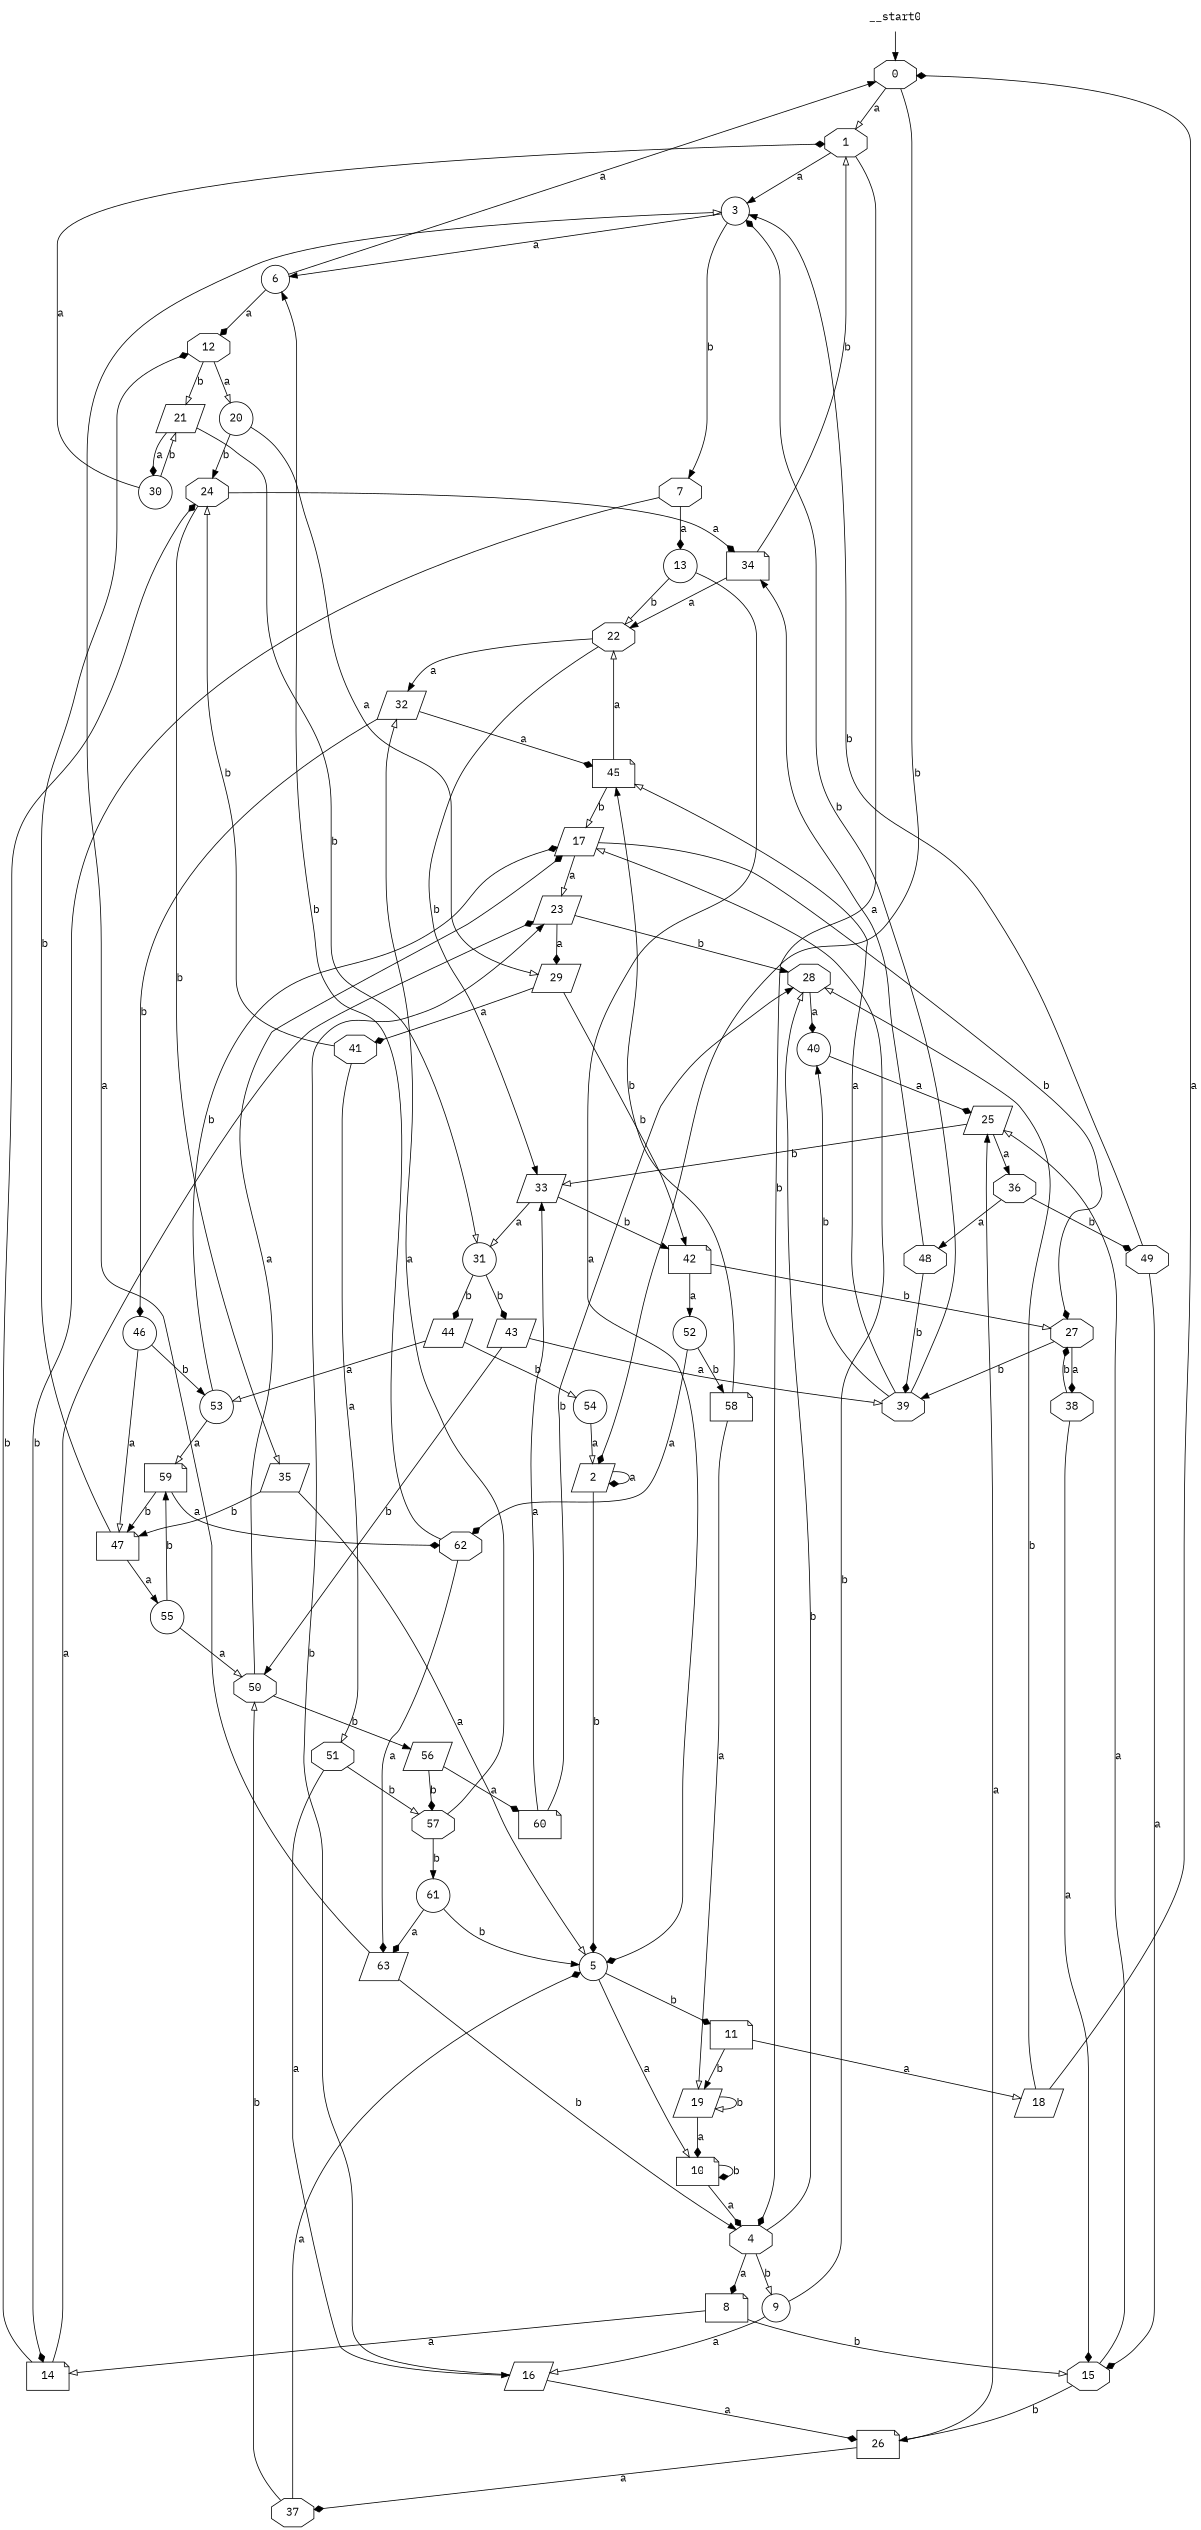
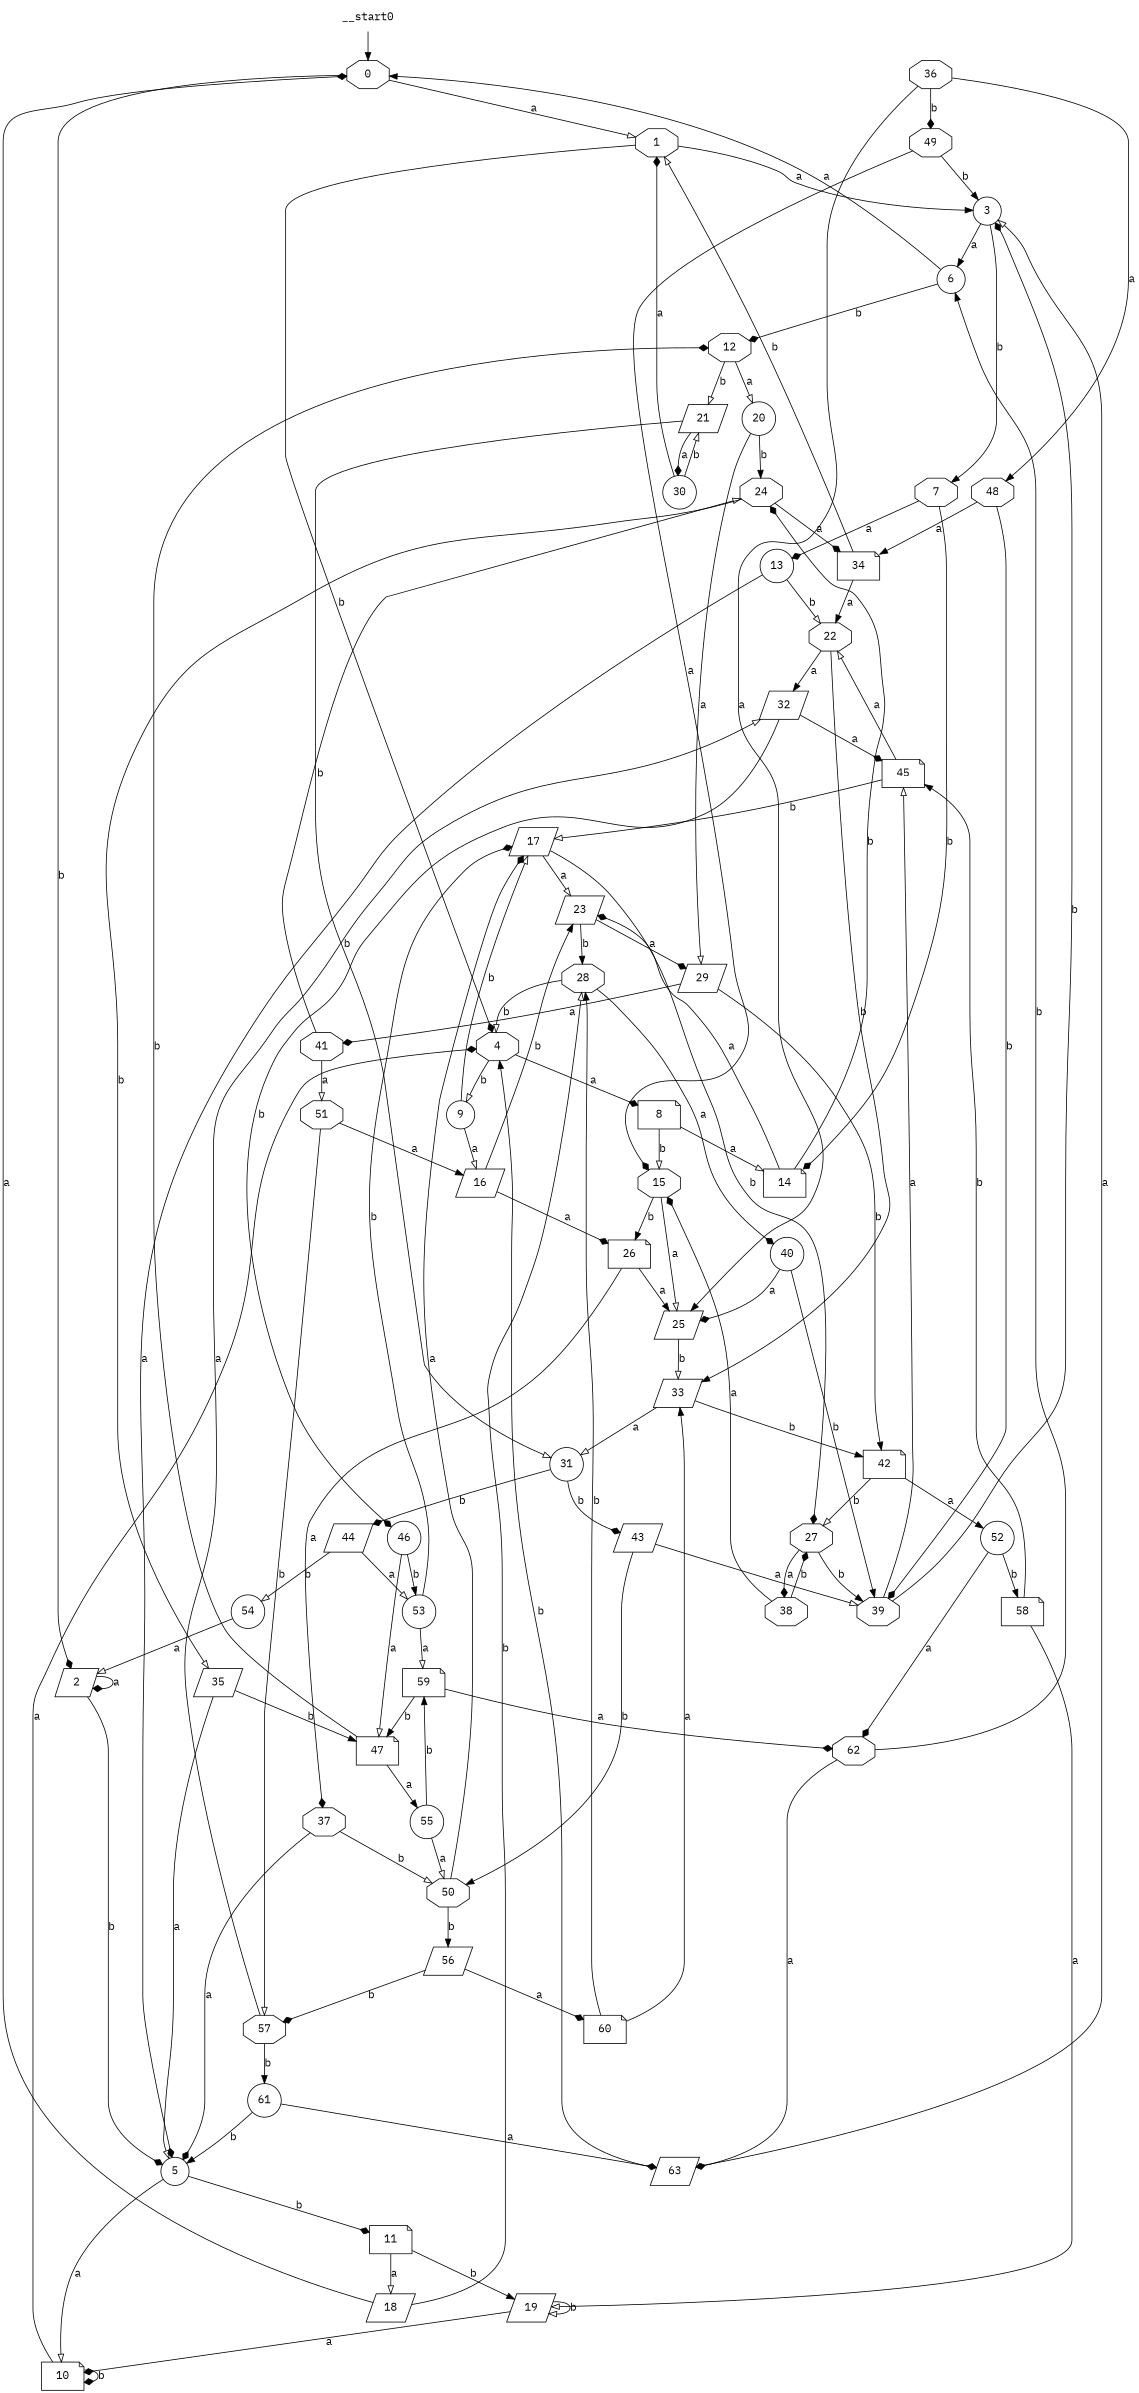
(249, 313) -> (859, 313)
(1000, 1151) -> (738, 687)
(822, 1247) -> (832, 1430)
(810, 1623) -> (521, 992)
